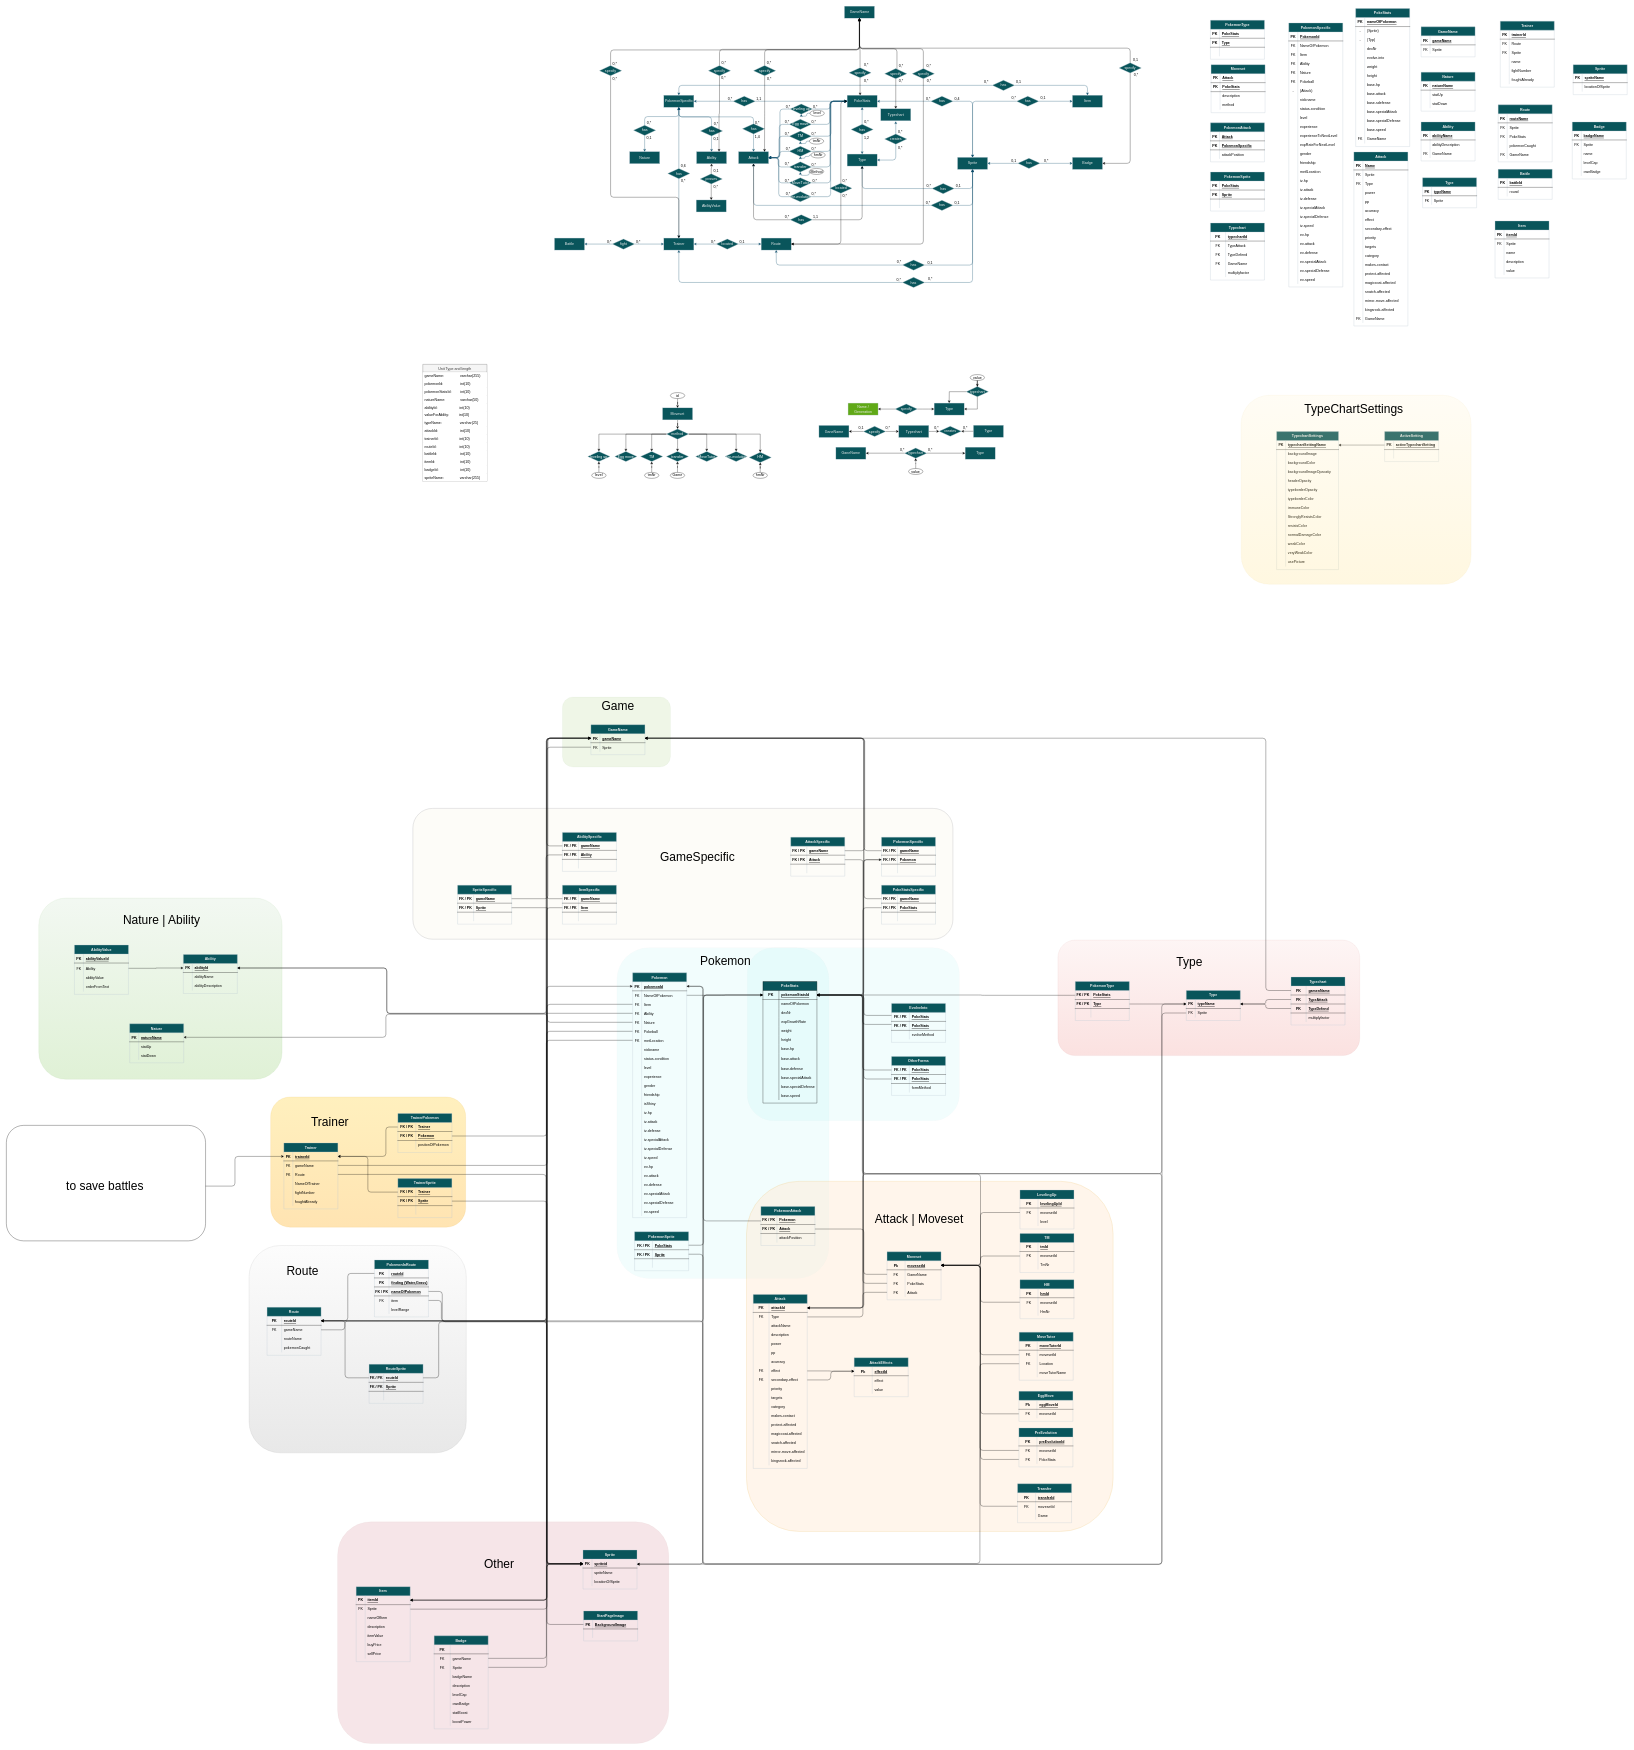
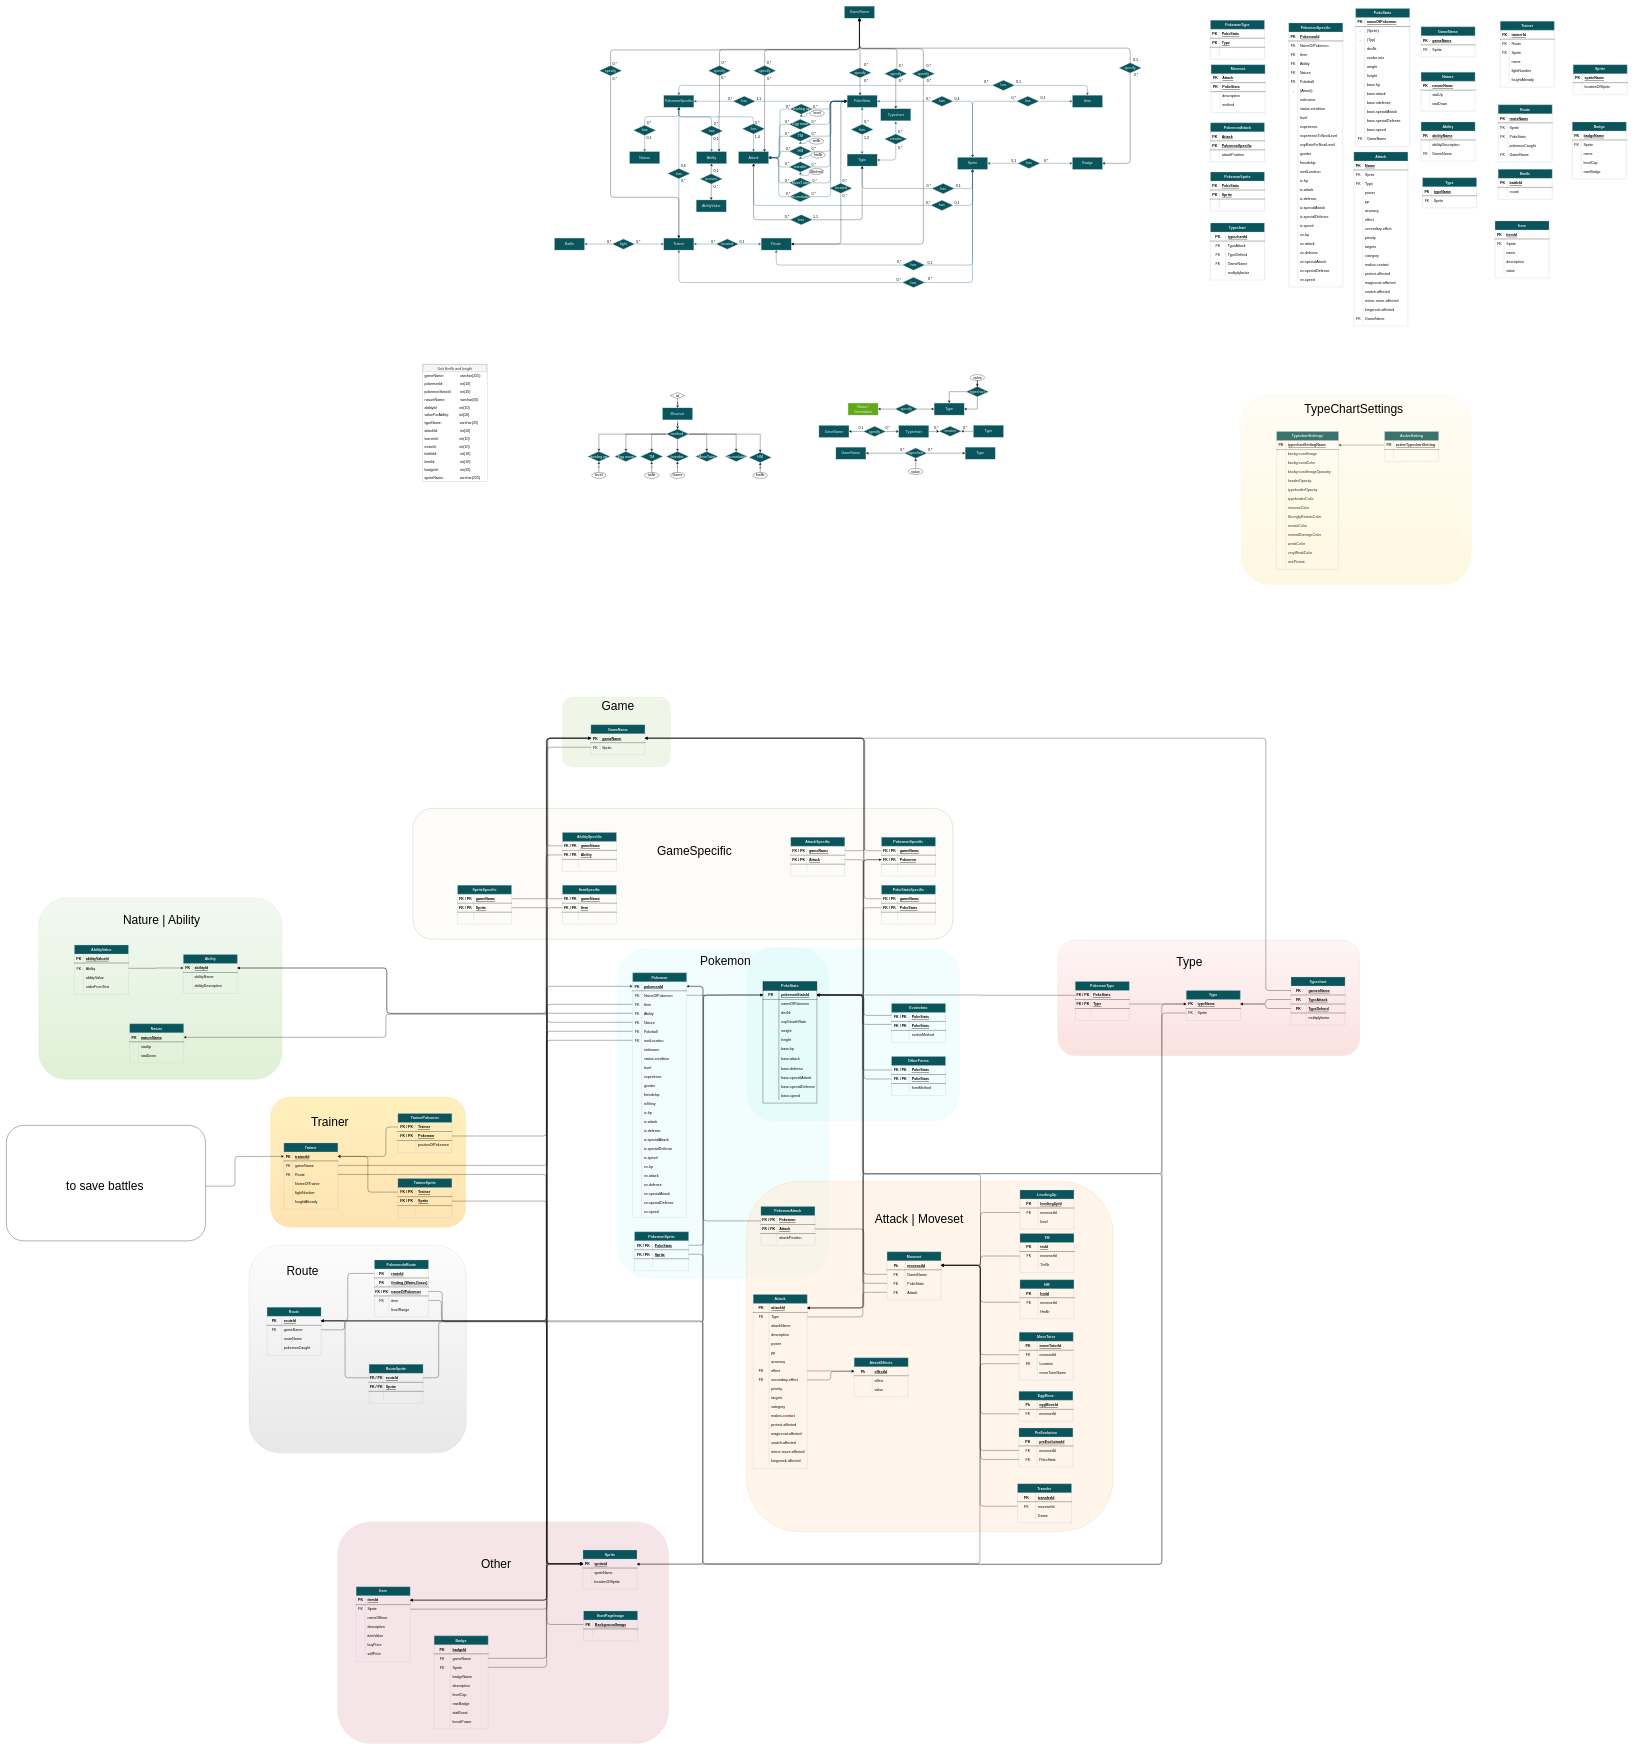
(455, 368) -> (455, 368)
(677, 396) -> (677, 396)
(697, 857) -> (694, 851)
(499, 1563) -> (496, 1563)
none -> (469, 1649)
